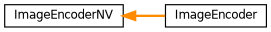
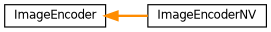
(150, 16) -> (133, 16)
